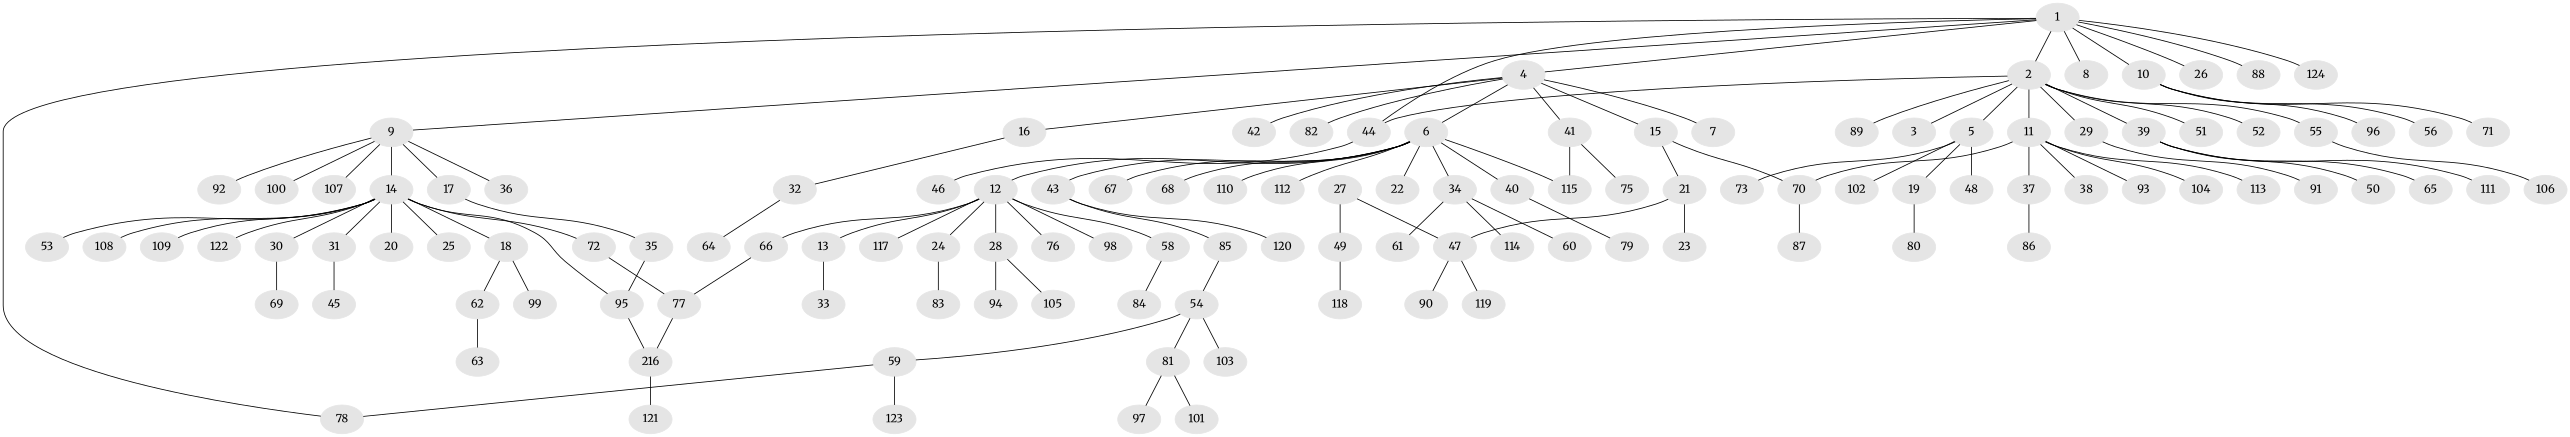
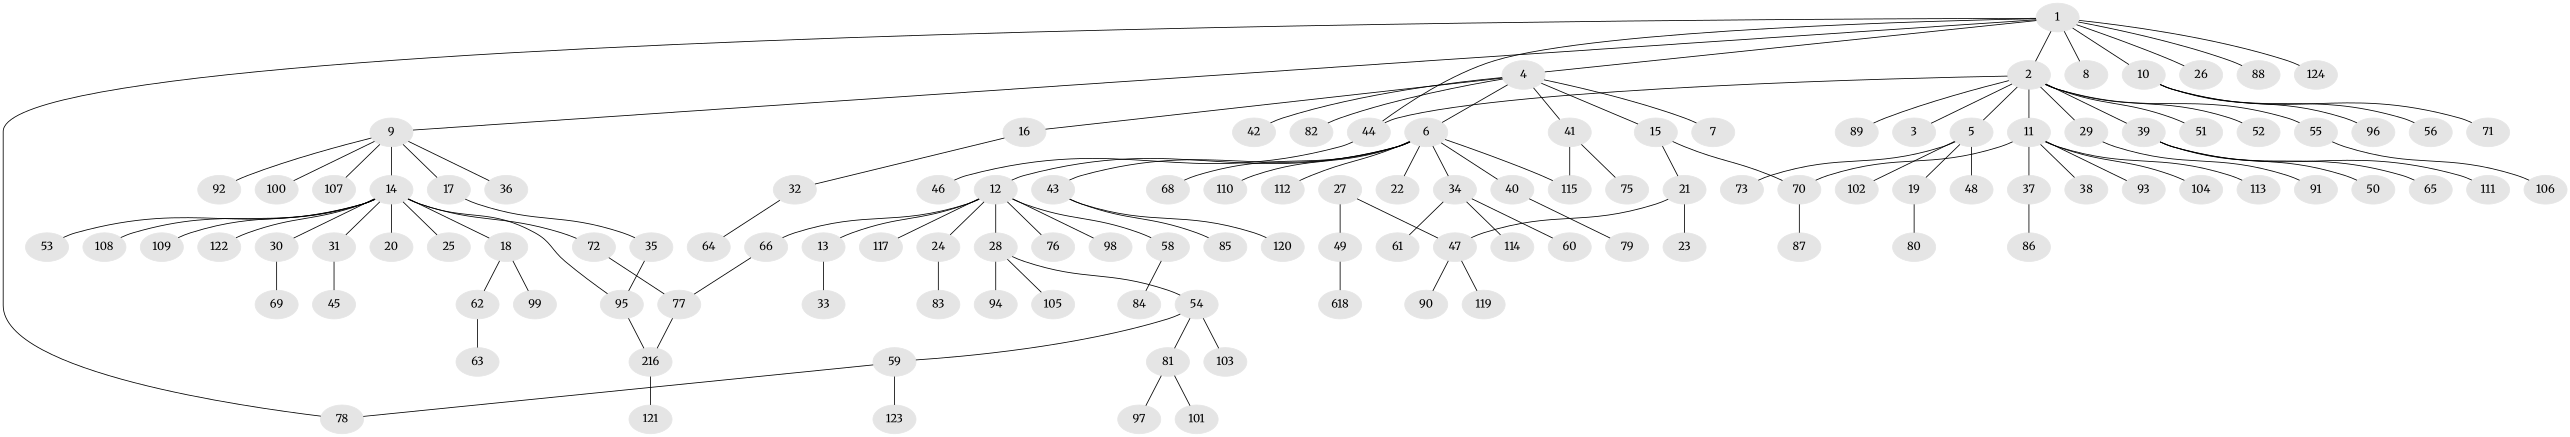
(1111, 190) -> none
(1211, 276) -> (1096, 276)
(1340, 305) -> (1340, 305)
